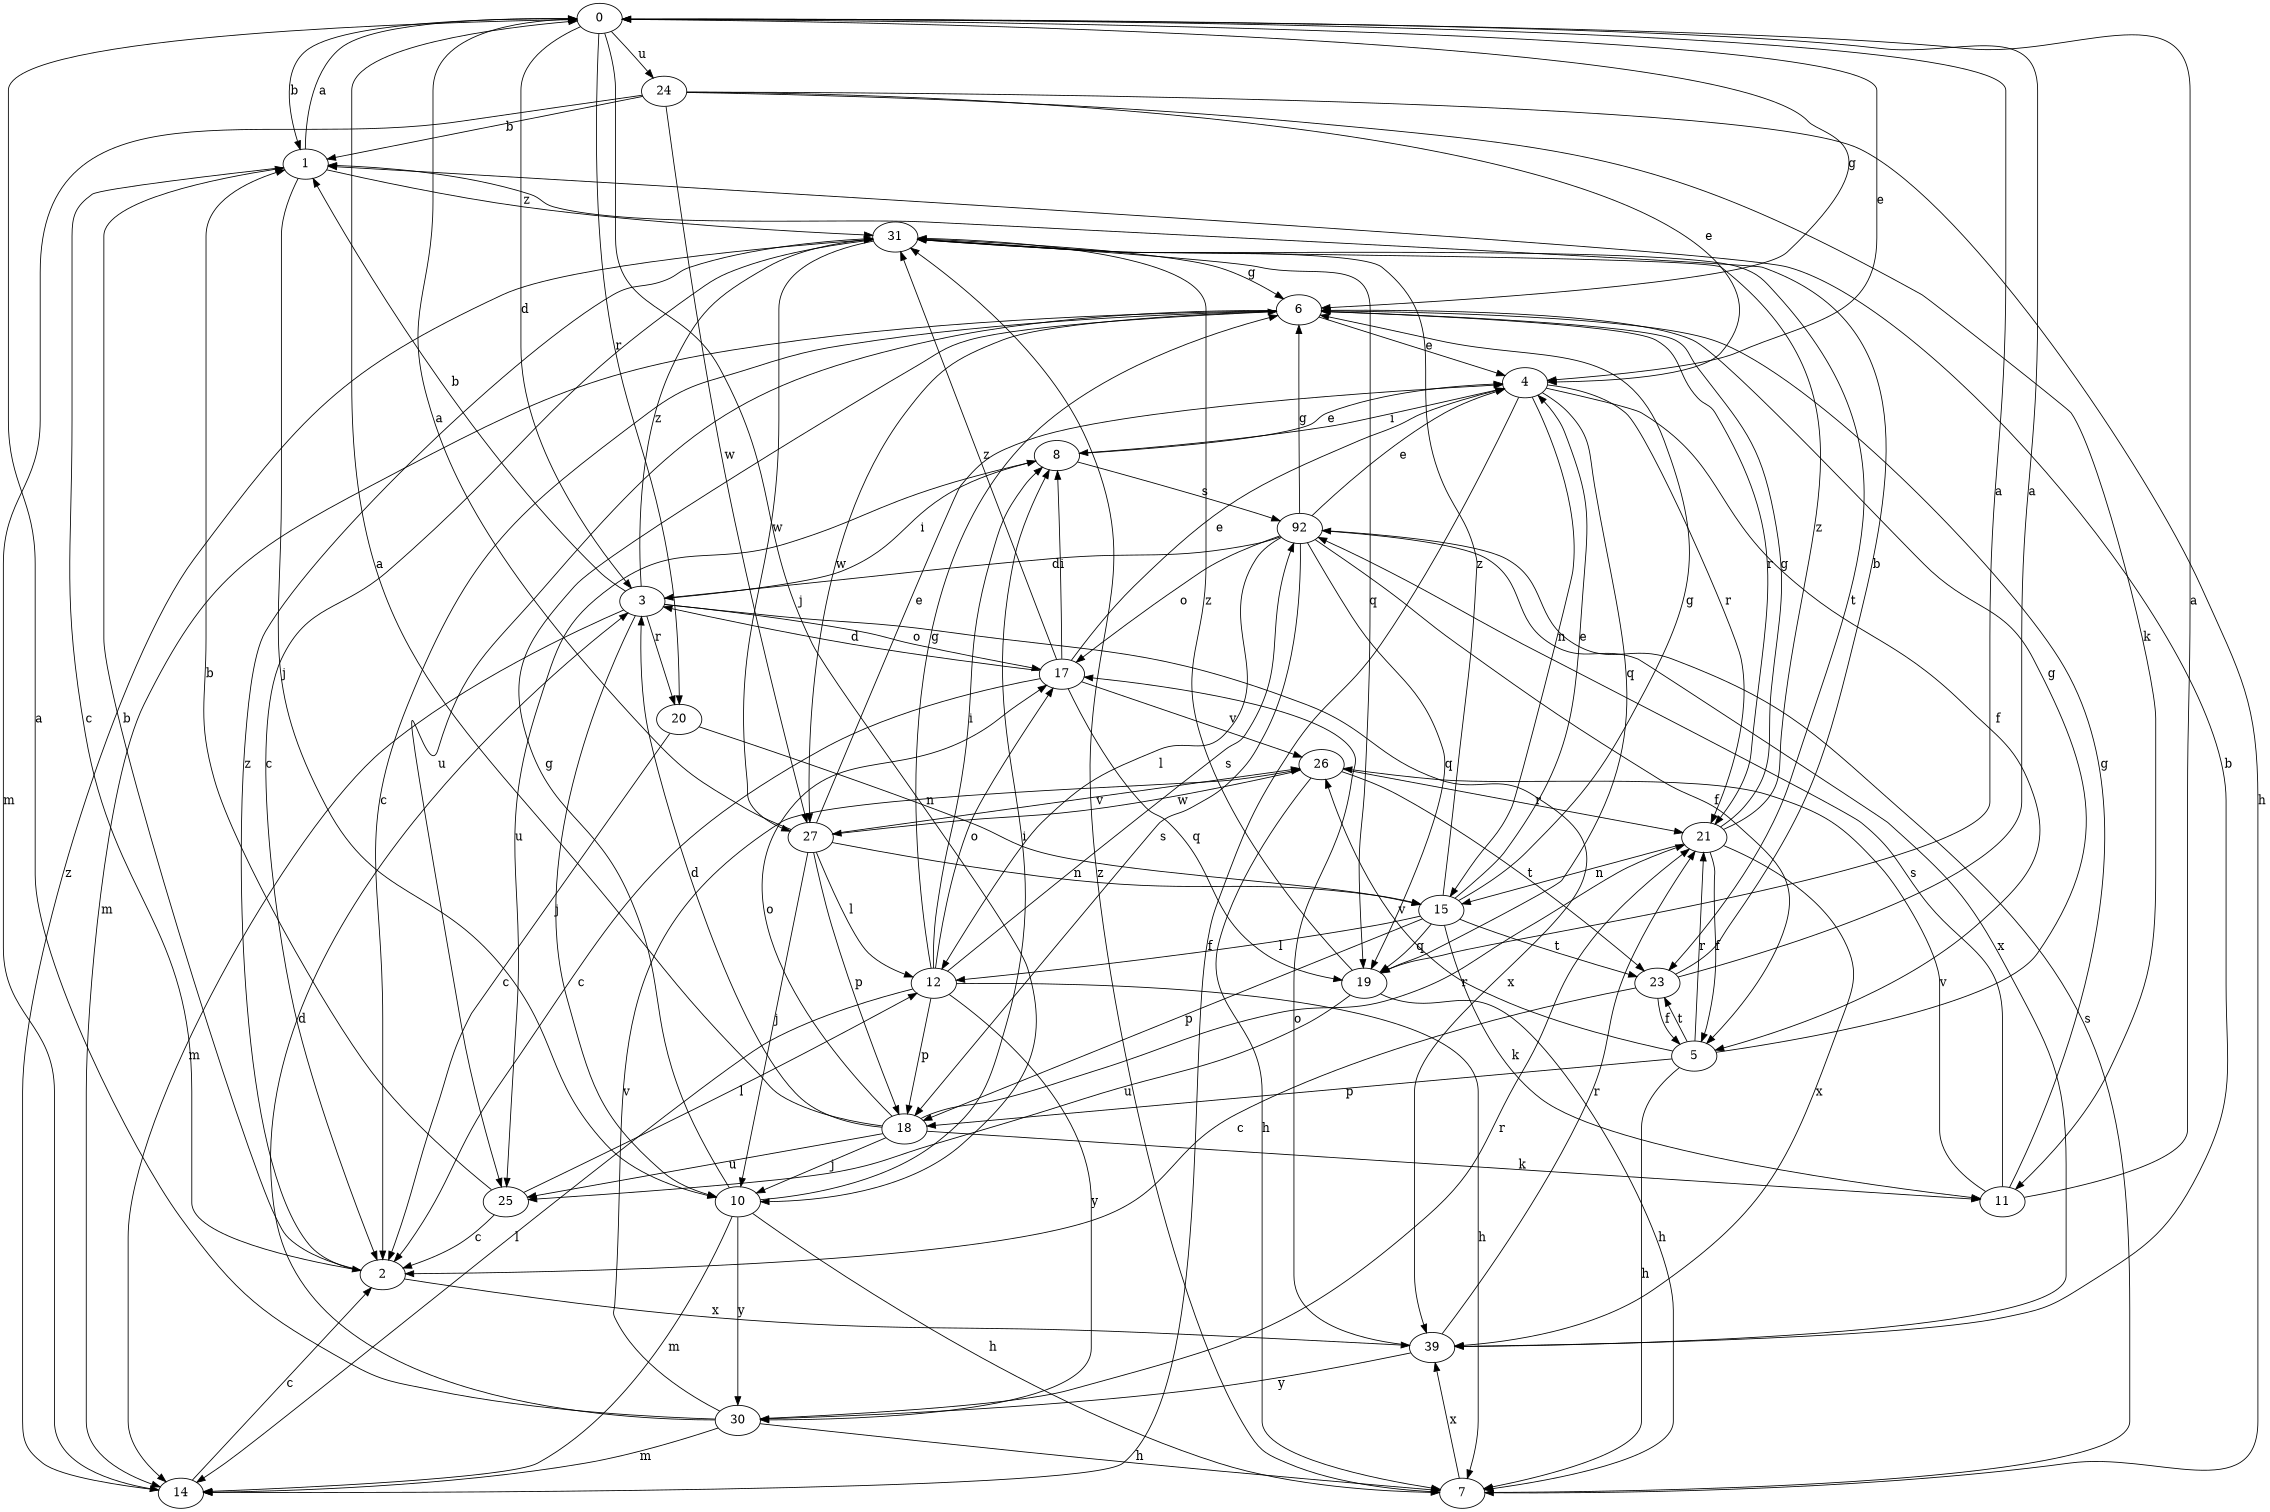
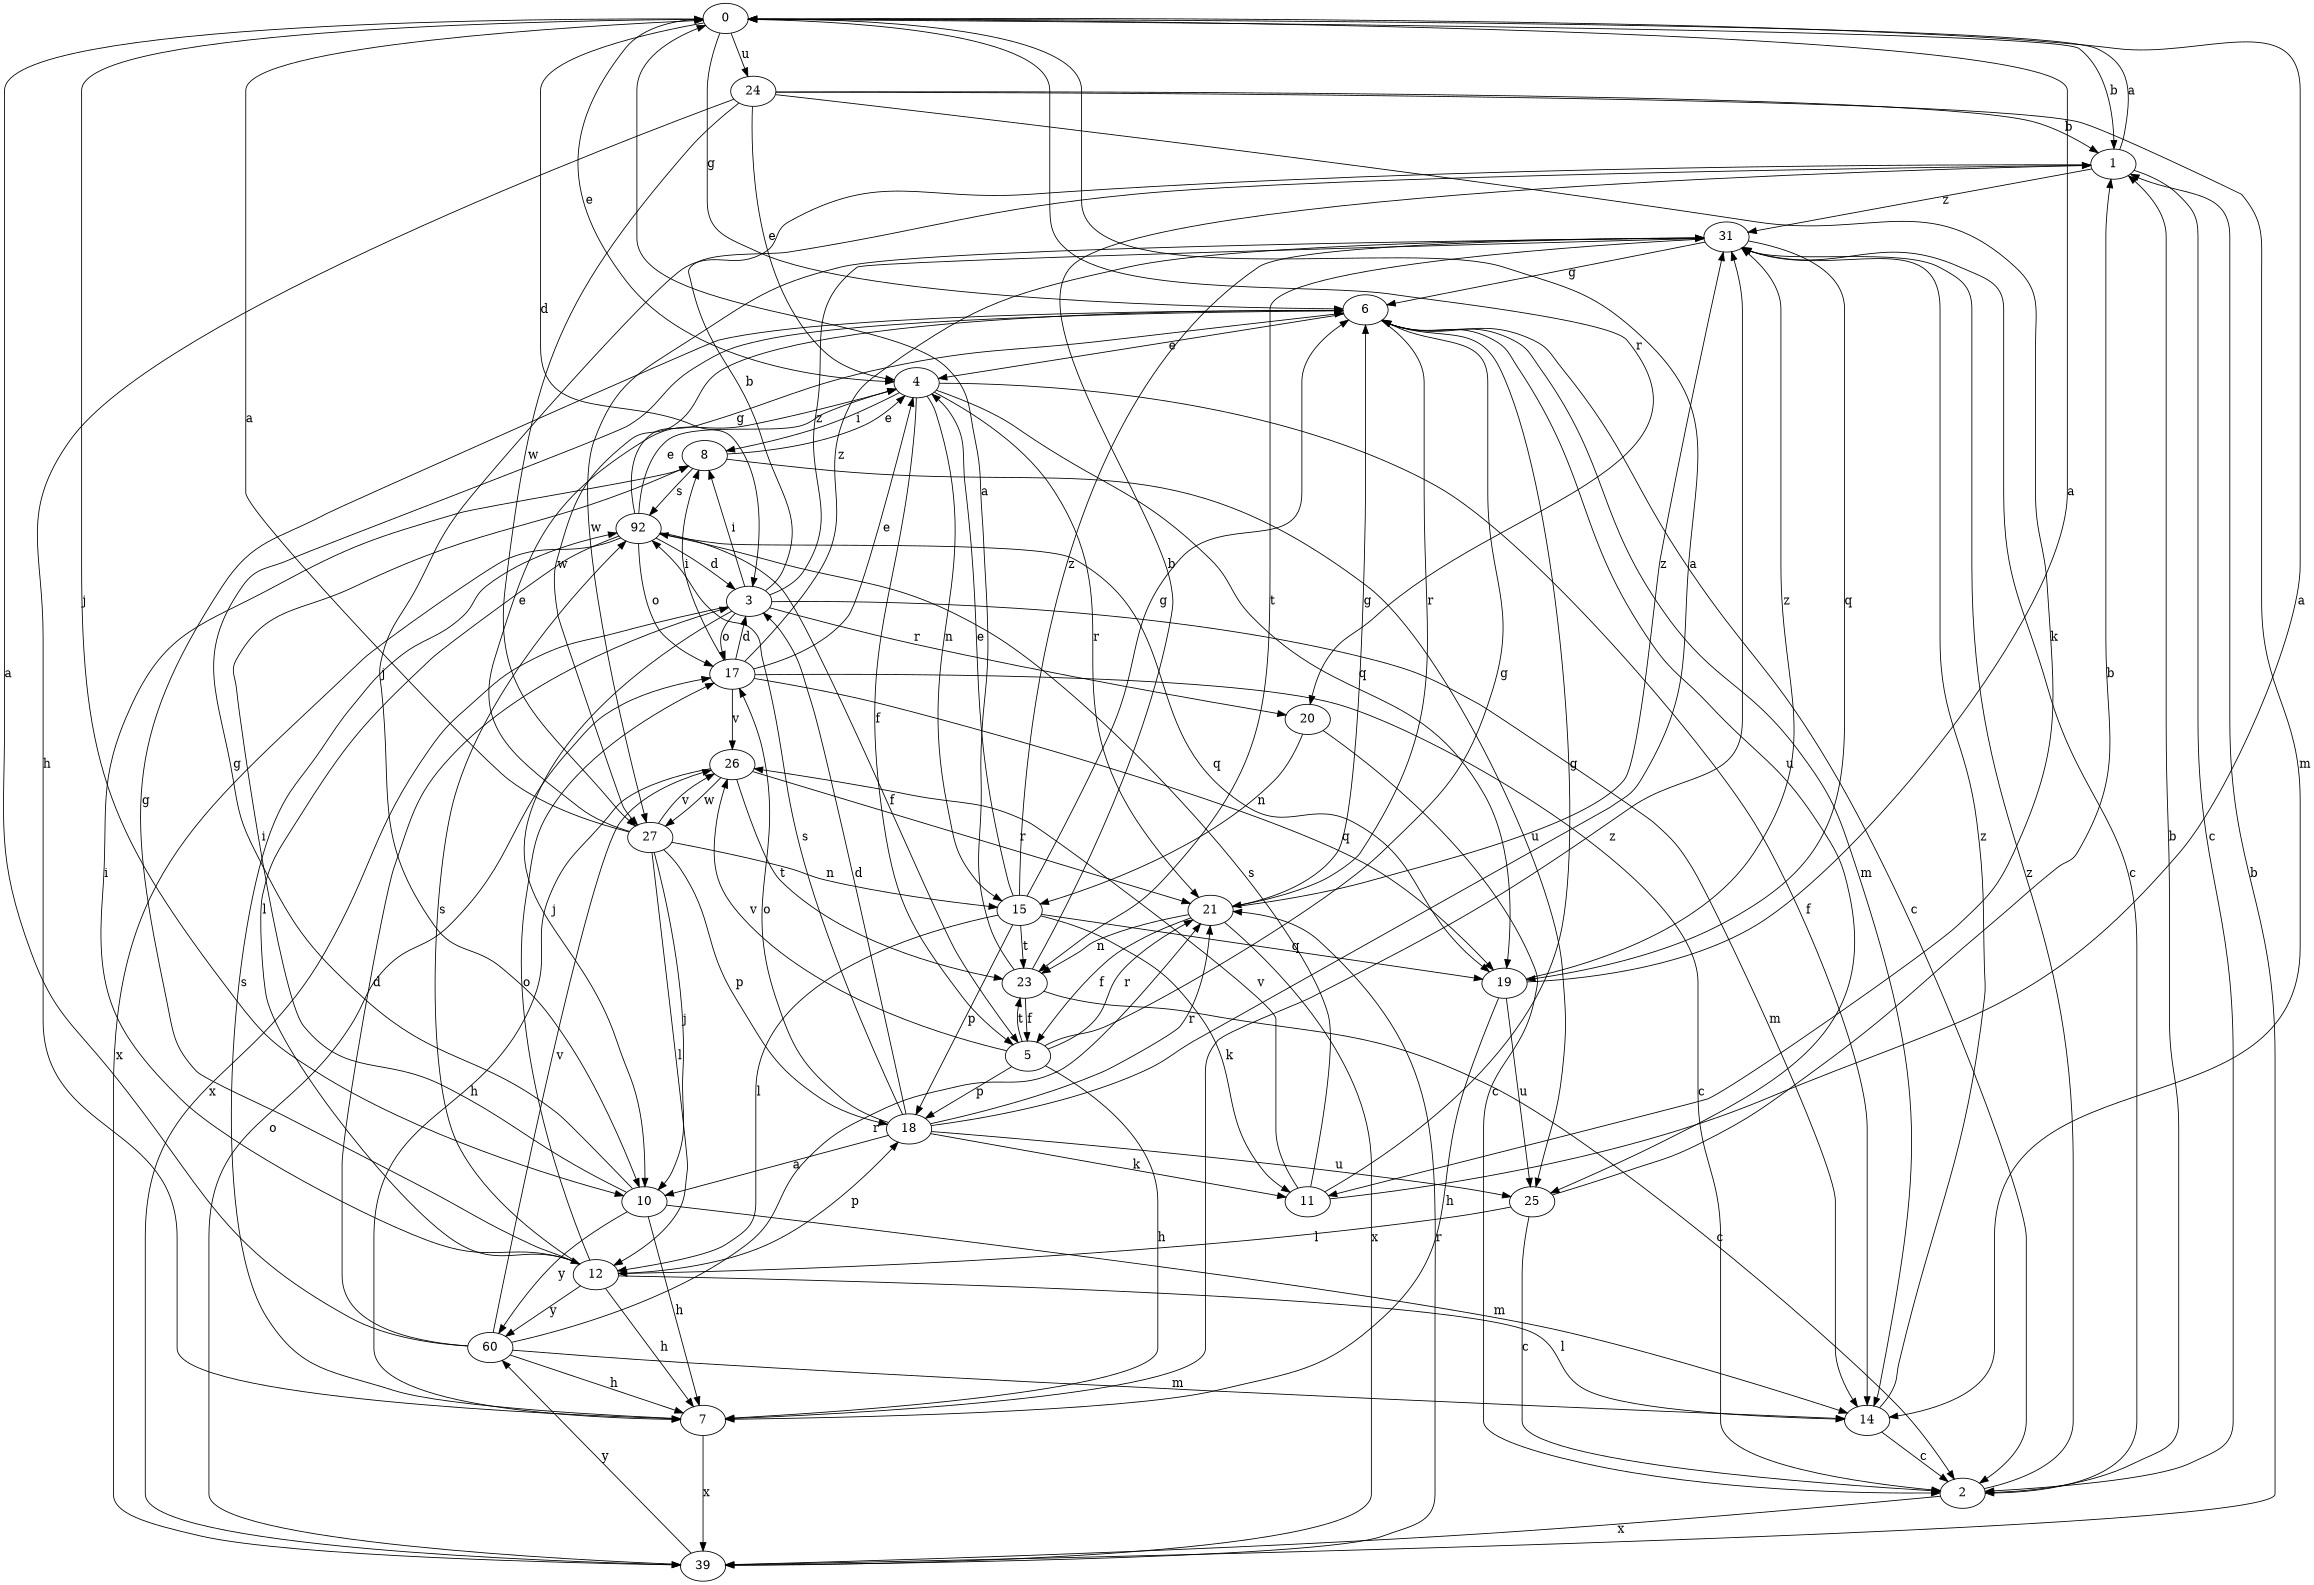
(1148, 836) -> (792, 815)
(1577, 873) -> (1115, 933)
(833, 1165) -> (796, 1165)
(738, 1420) -> (490, 1348)
